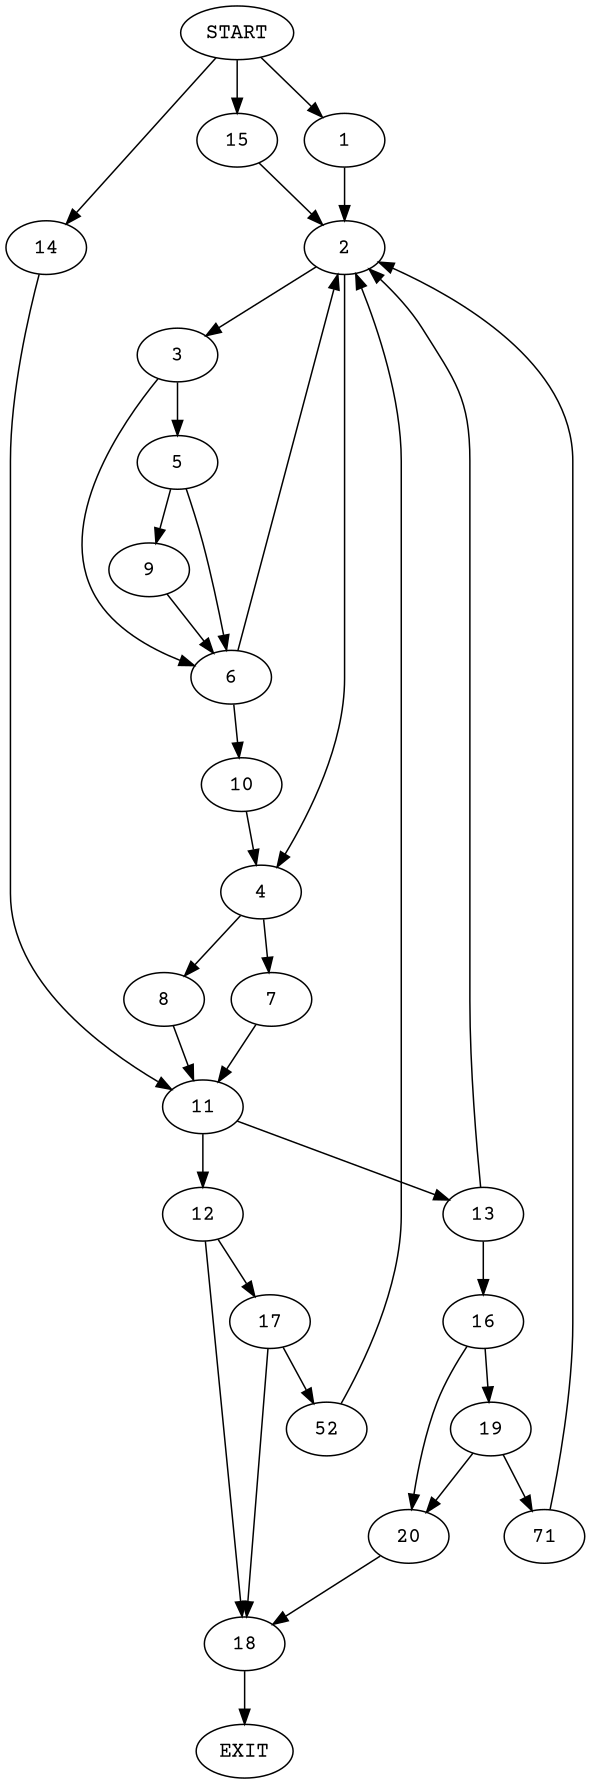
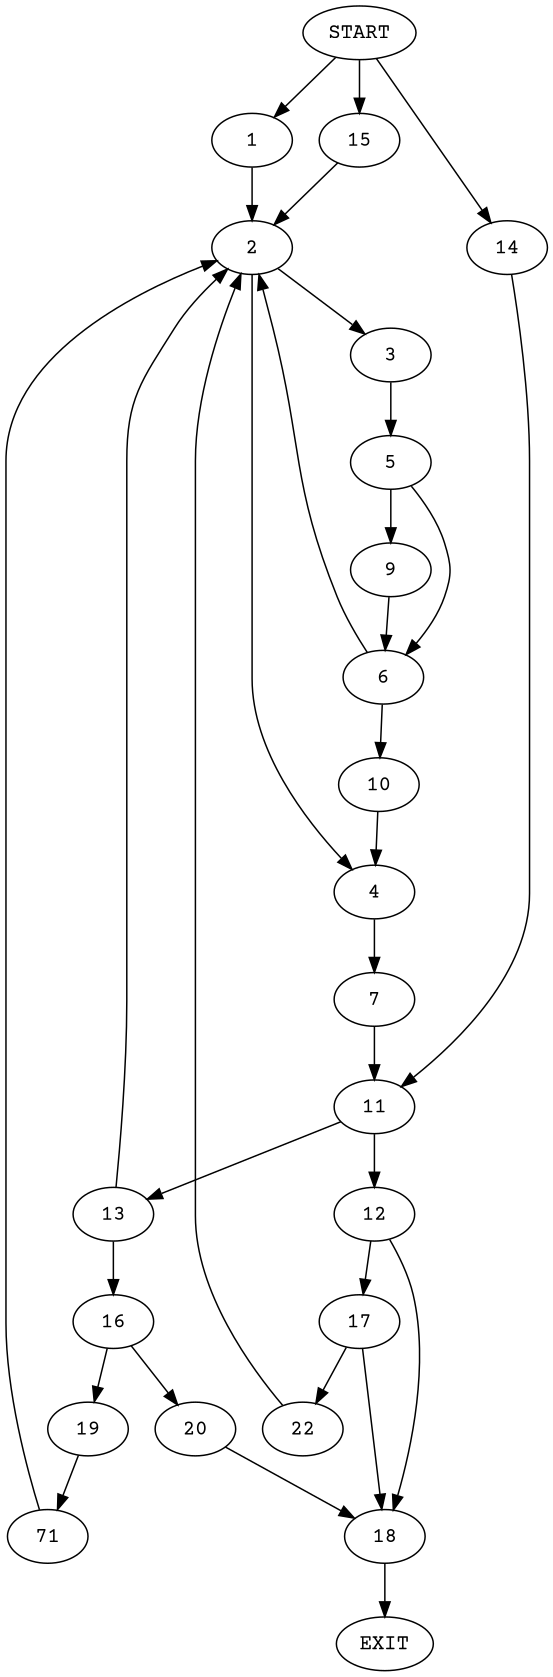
(83, 533) -> none
(164, 999) -> none
(327, 1429) -> (303, 1429)
(454, 1477) -> none
